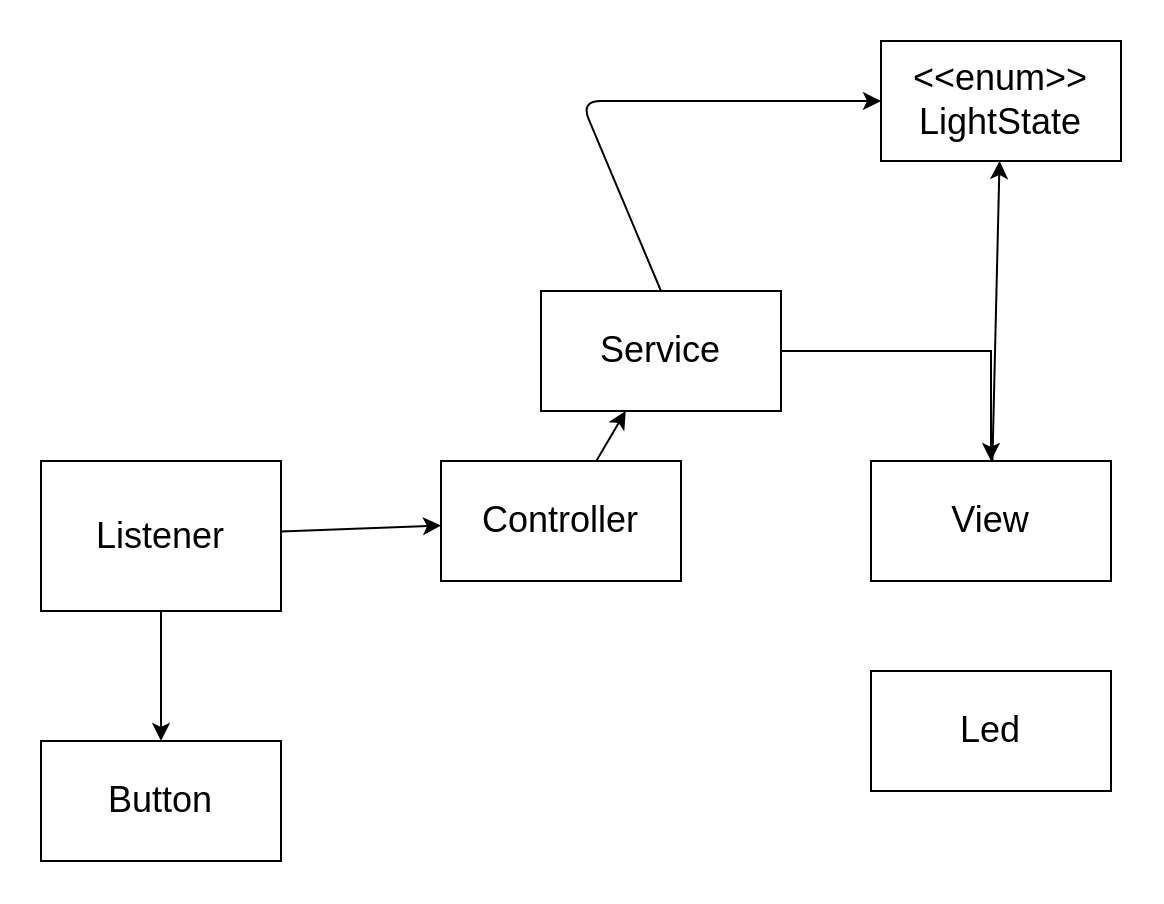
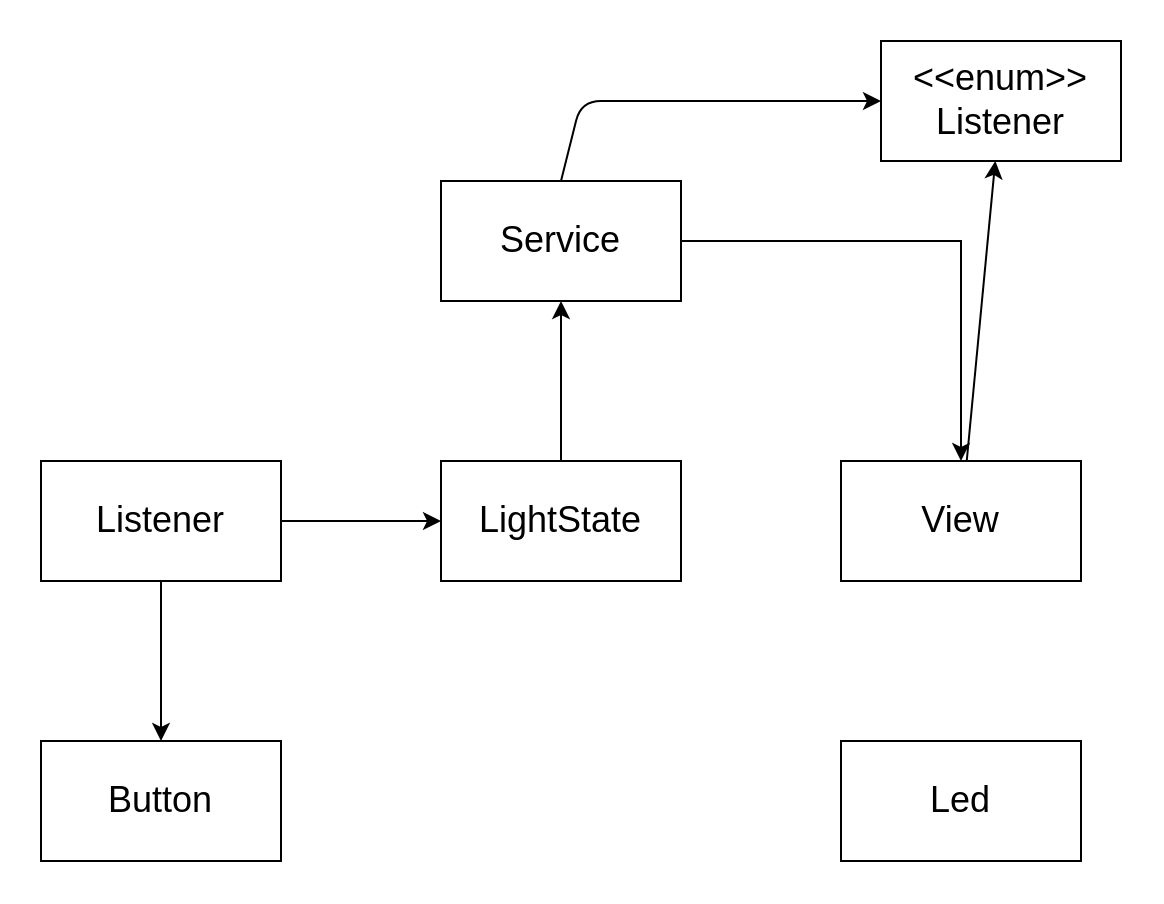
(1001, 101) -> (1001, 101)
(661, 351) -> (561, 241)
(561, 521) -> (561, 521)
(991, 521) -> (961, 521)
(161, 536) -> (161, 521)
(991, 731) -> (961, 801)
